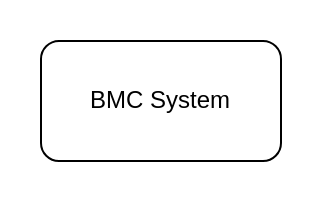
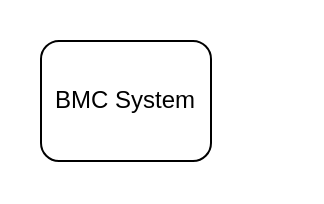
(161, 101) -> (126, 101)
